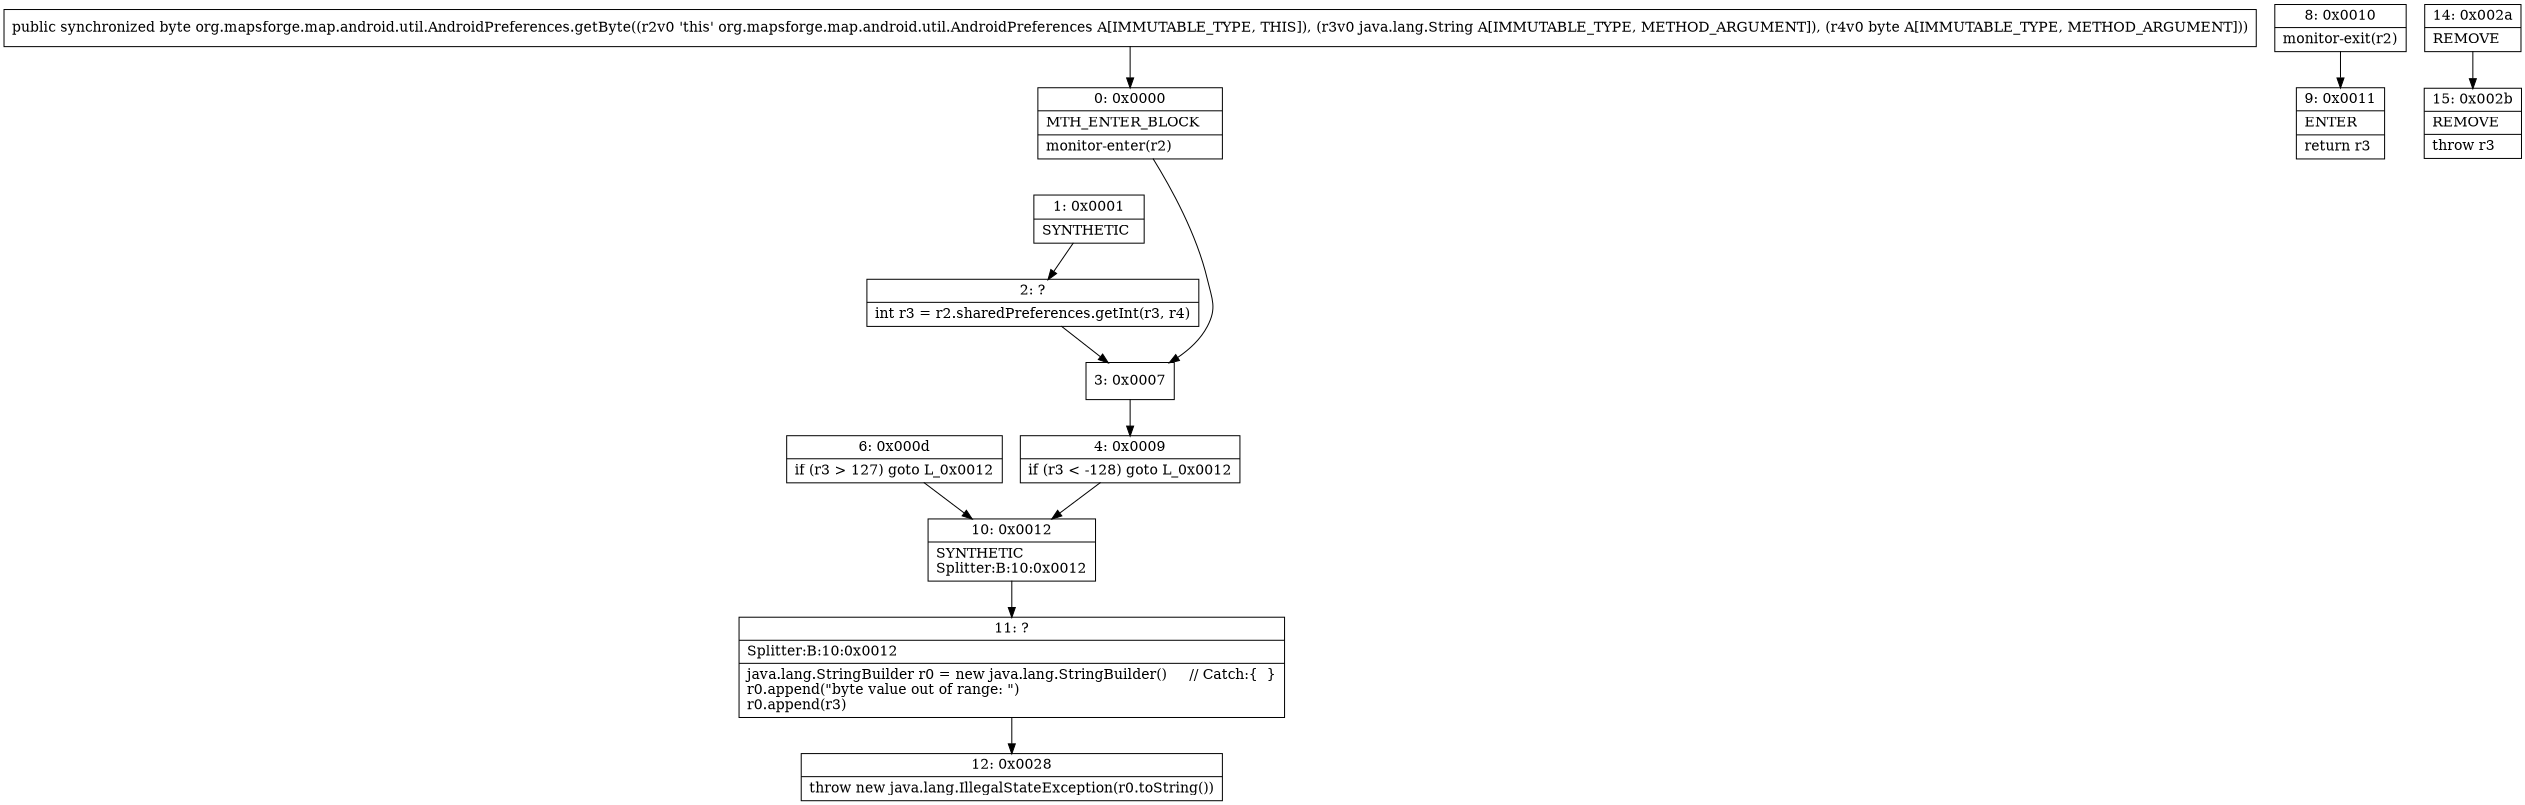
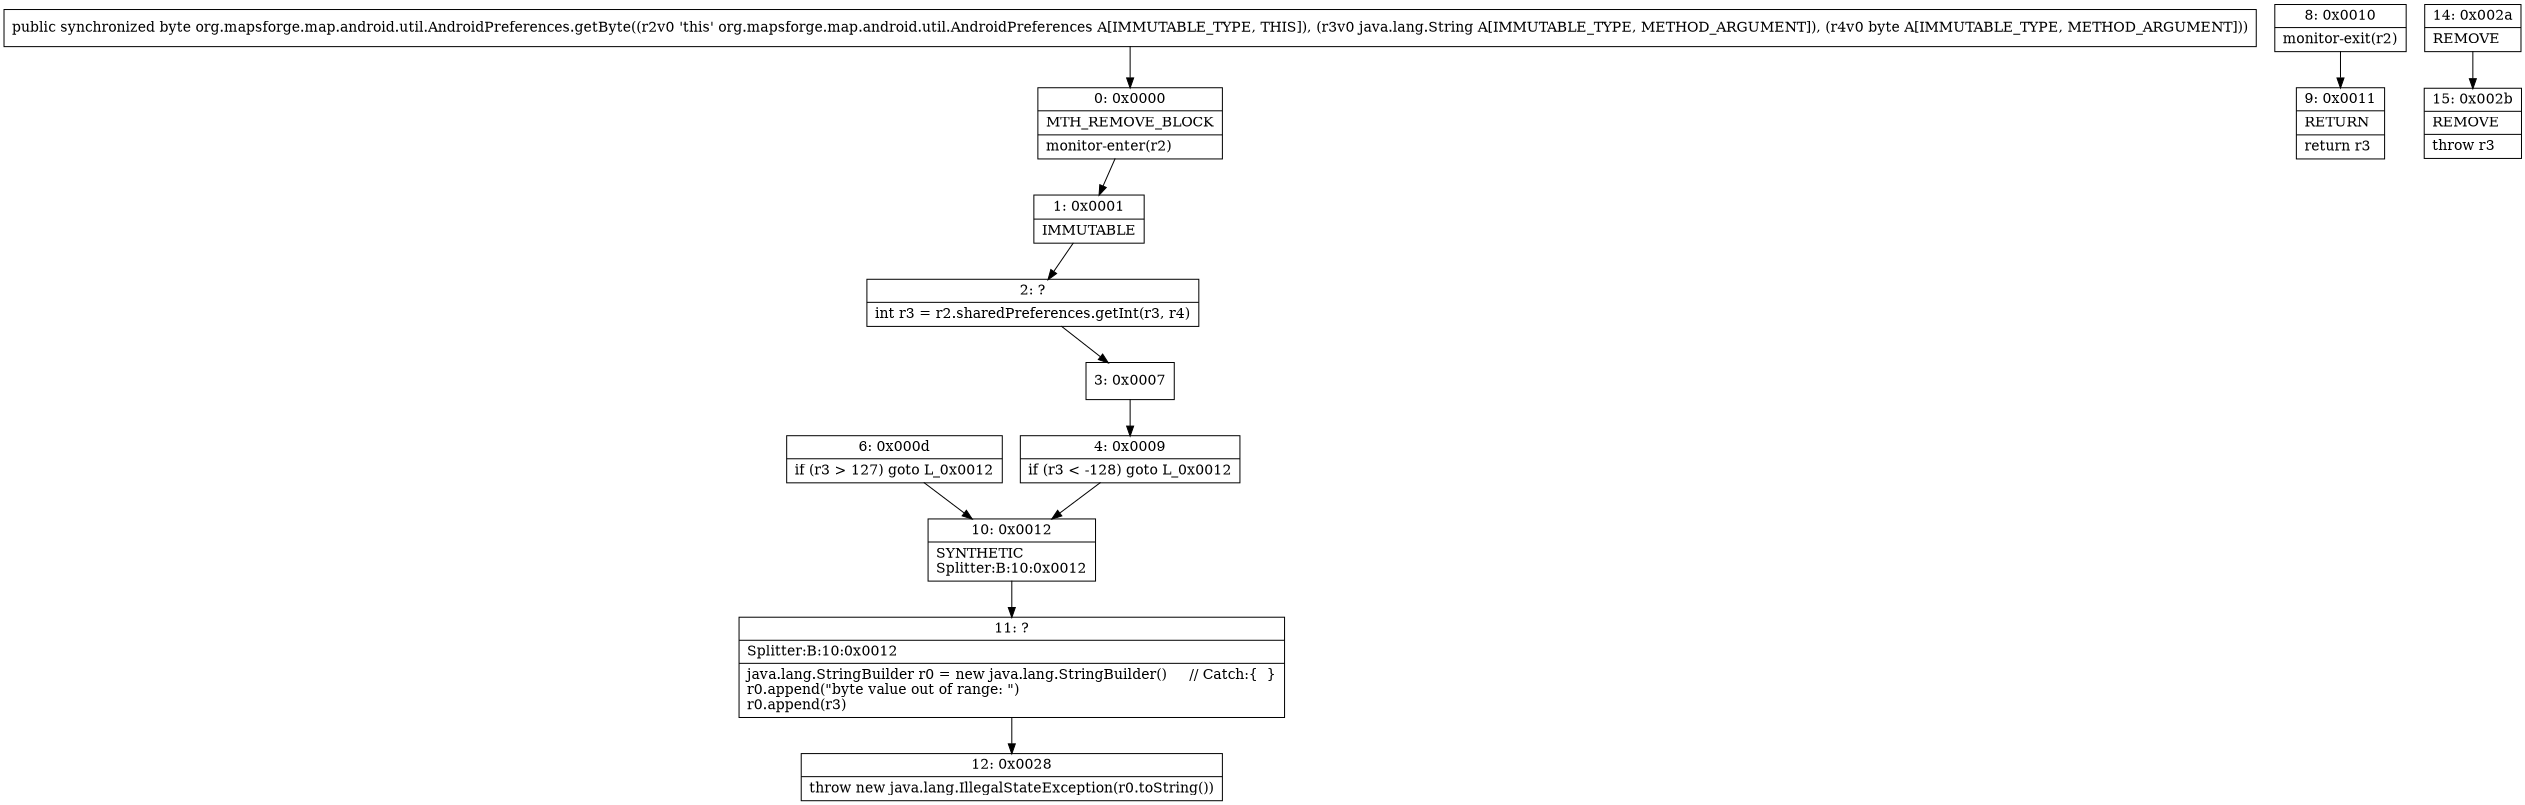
(1123, 122) -> (1130, 122)
(2331, 122) -> (2337, 122)
(1086, 231) -> (1089, 231)
(1202, 260) -> (1109, 172)
